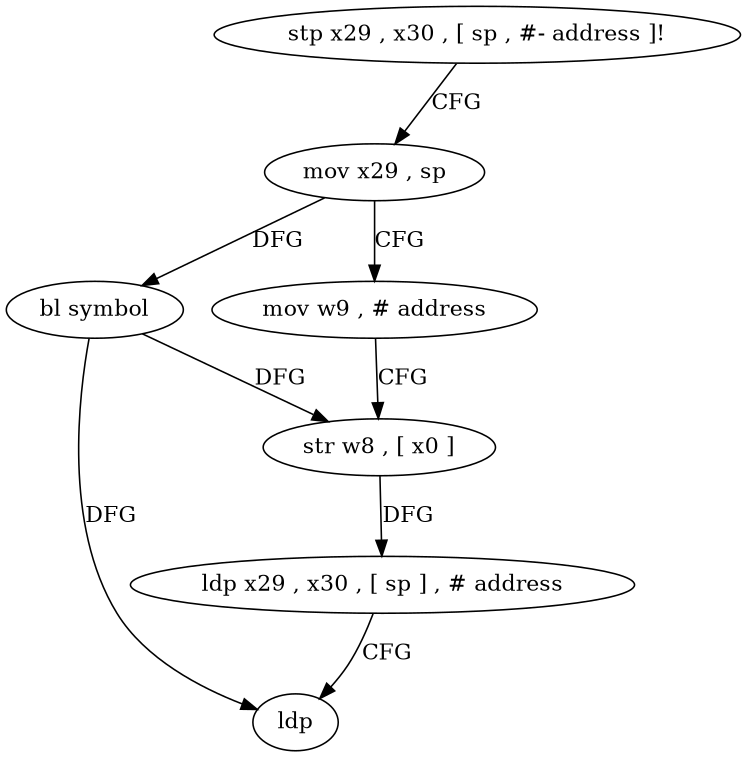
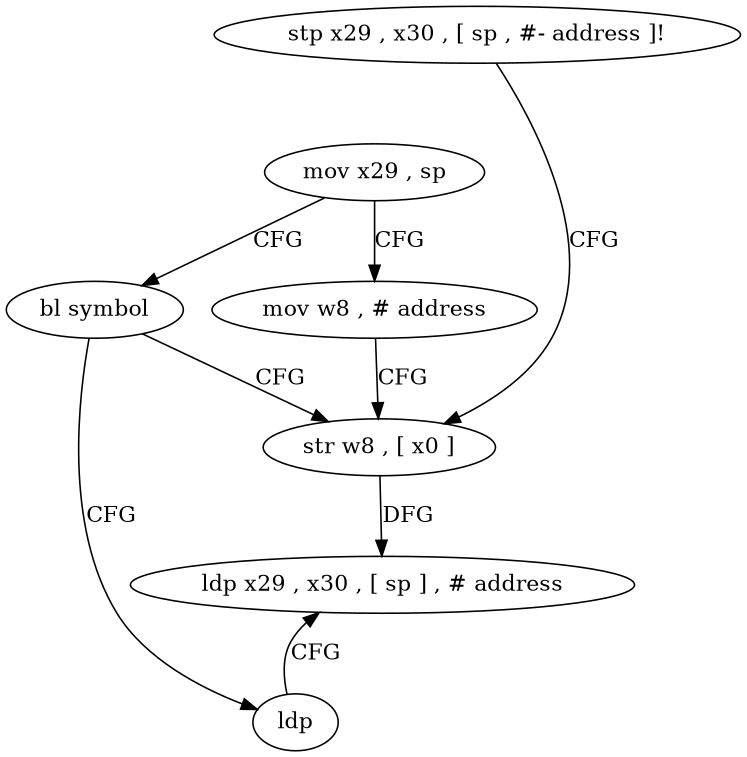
(431, 97) -> (569, 256)
(278, 241) -> (278, 241)
(375, 310) -> (375, 310)
(281, 379) -> (281, 379)
(111, 516) -> (111, 516)
(355, 653) -> (286, 655)
